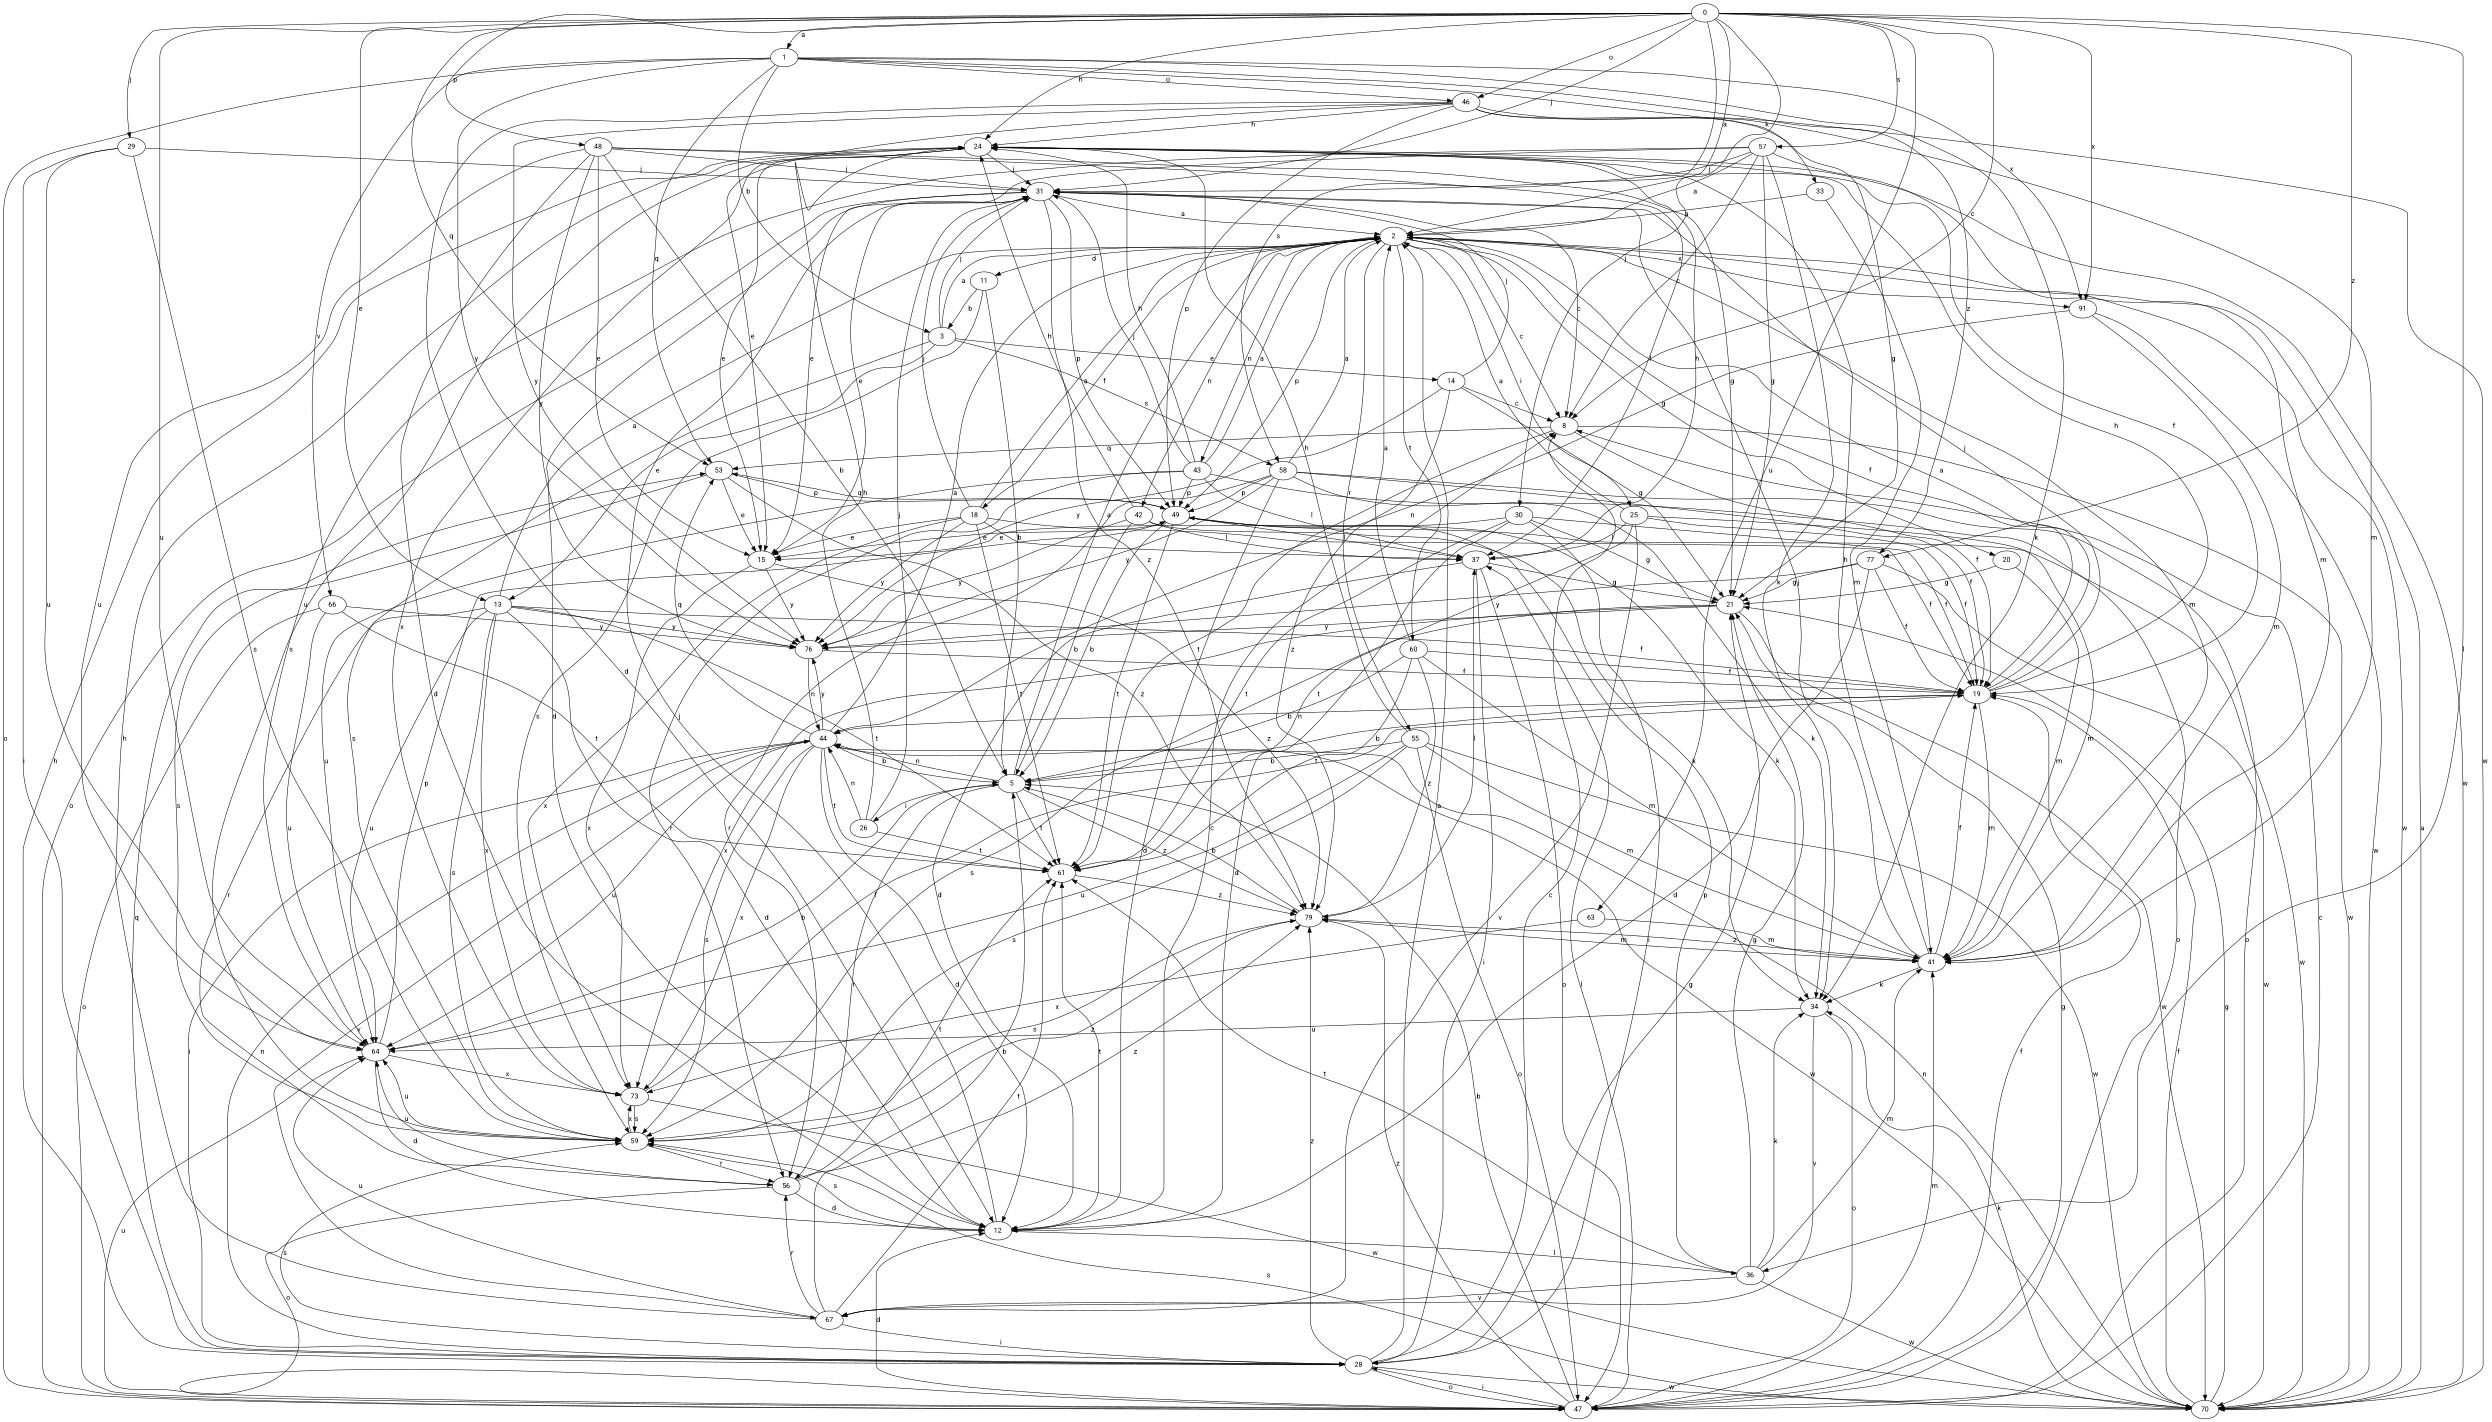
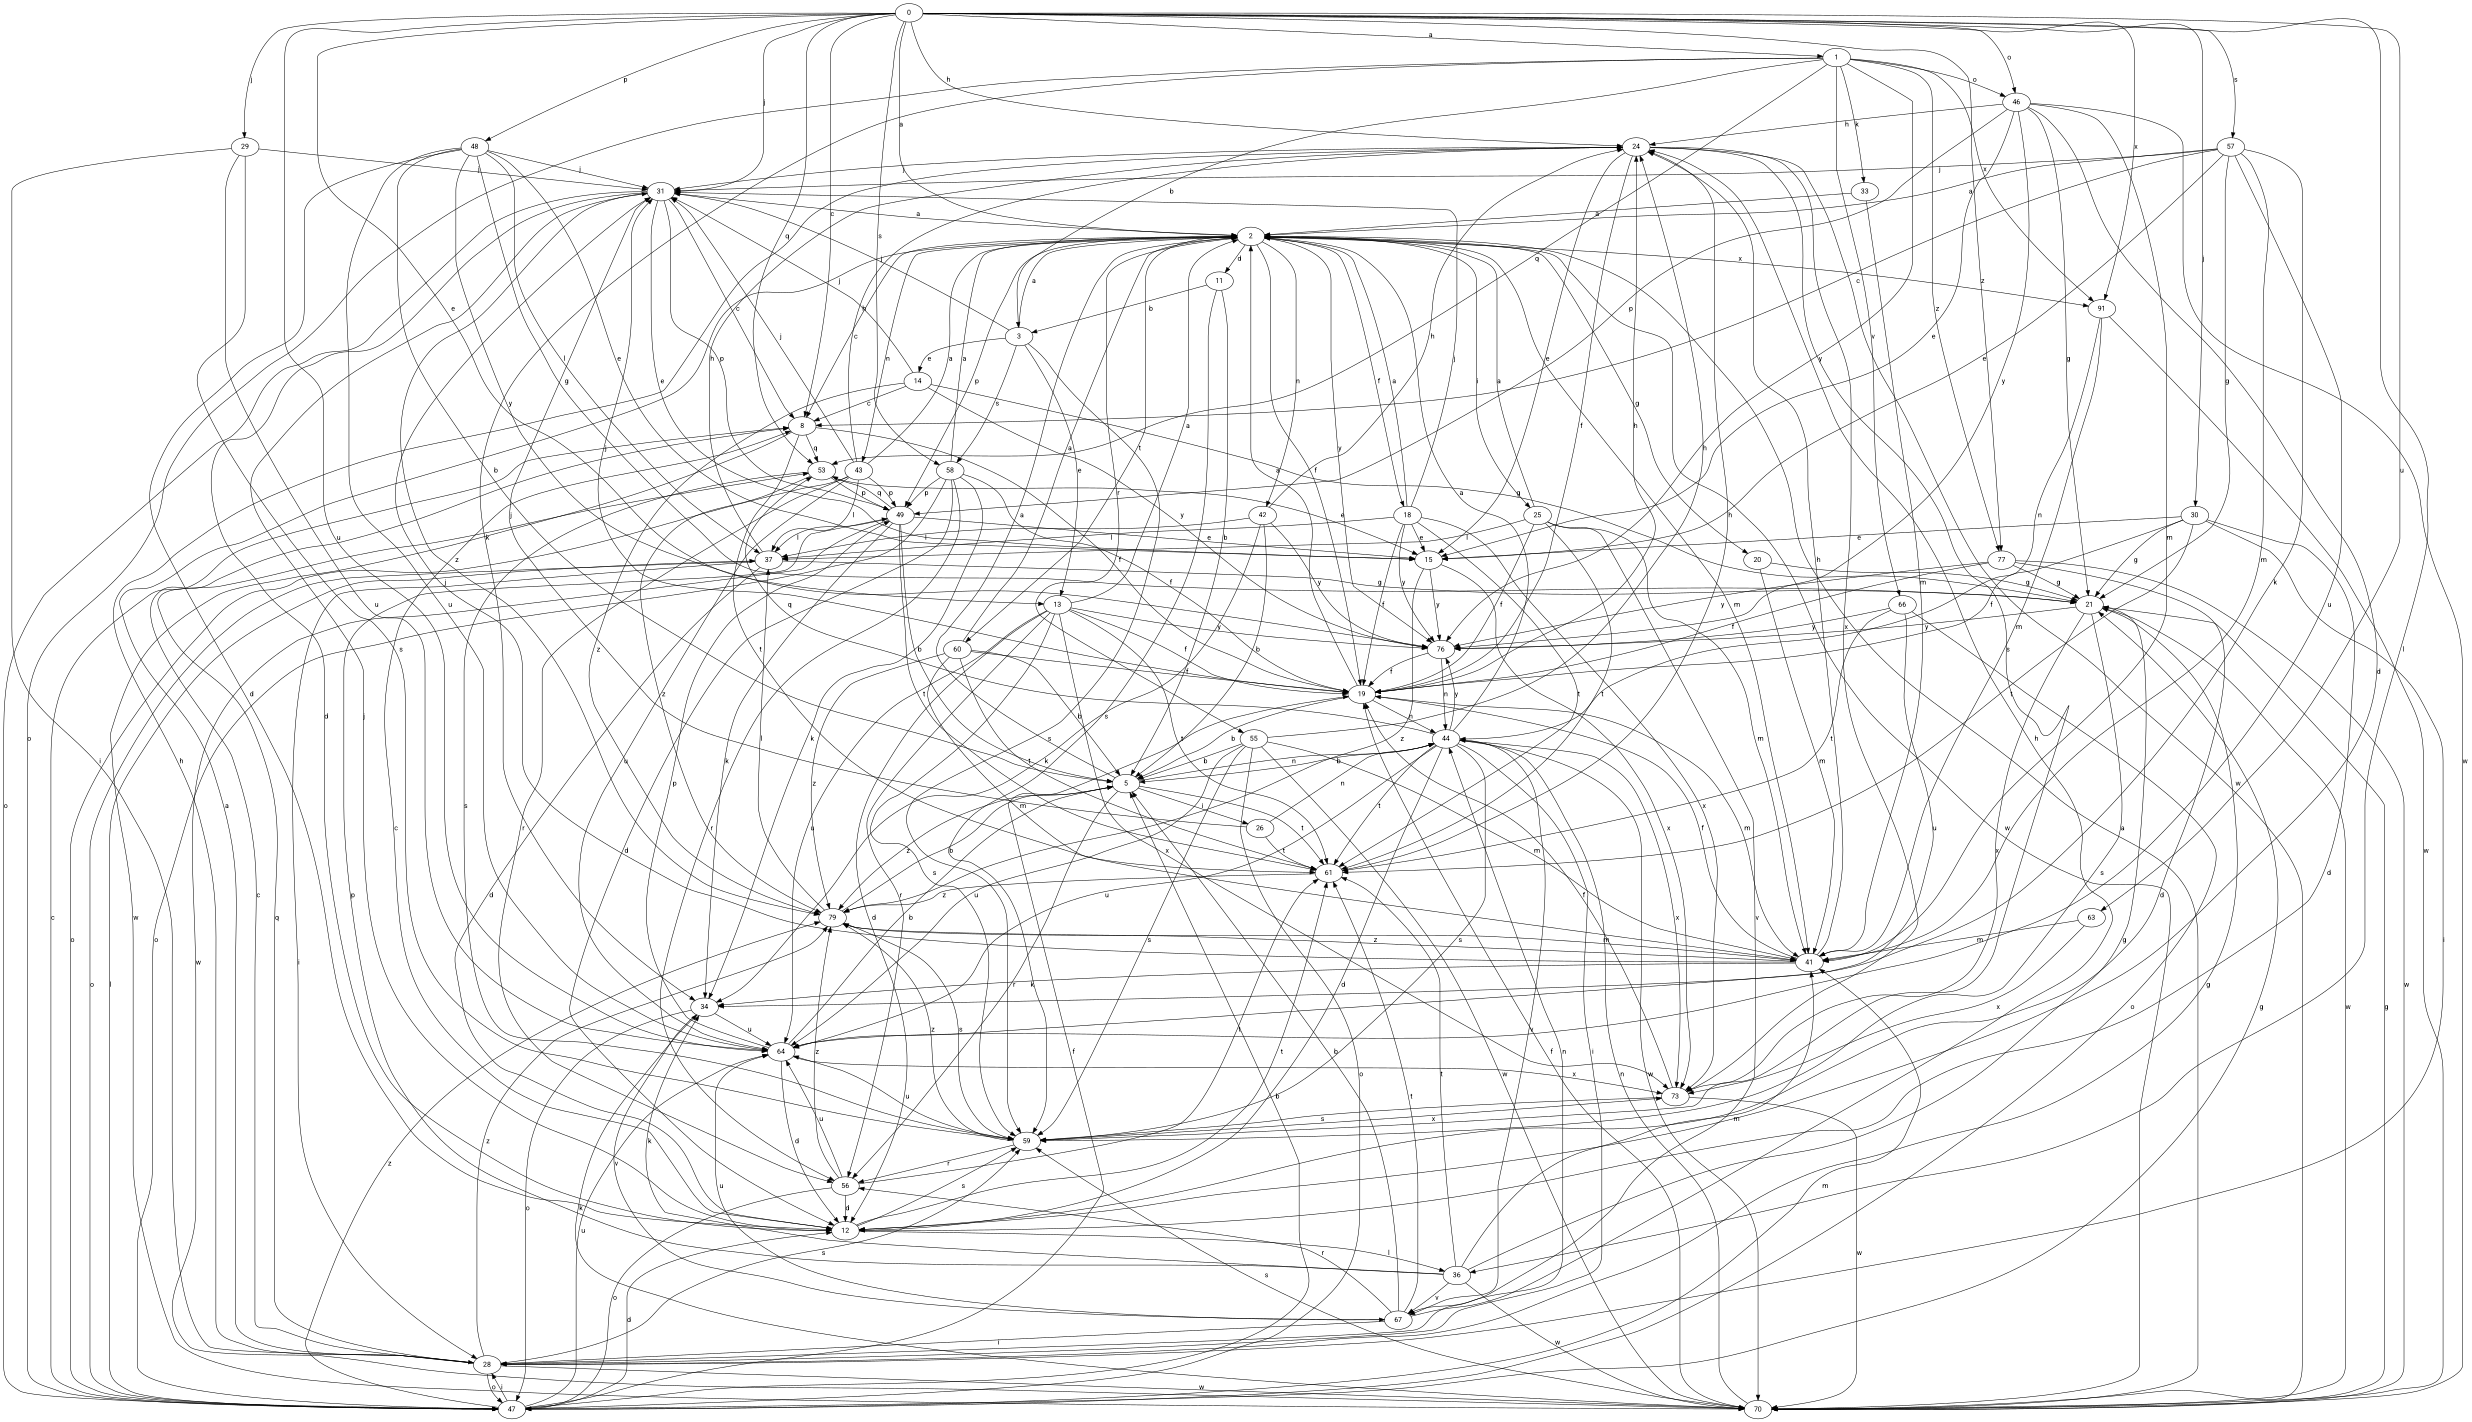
(848, 416) -> (1719, 577)
(1067, 569) -> (1337, 437)
